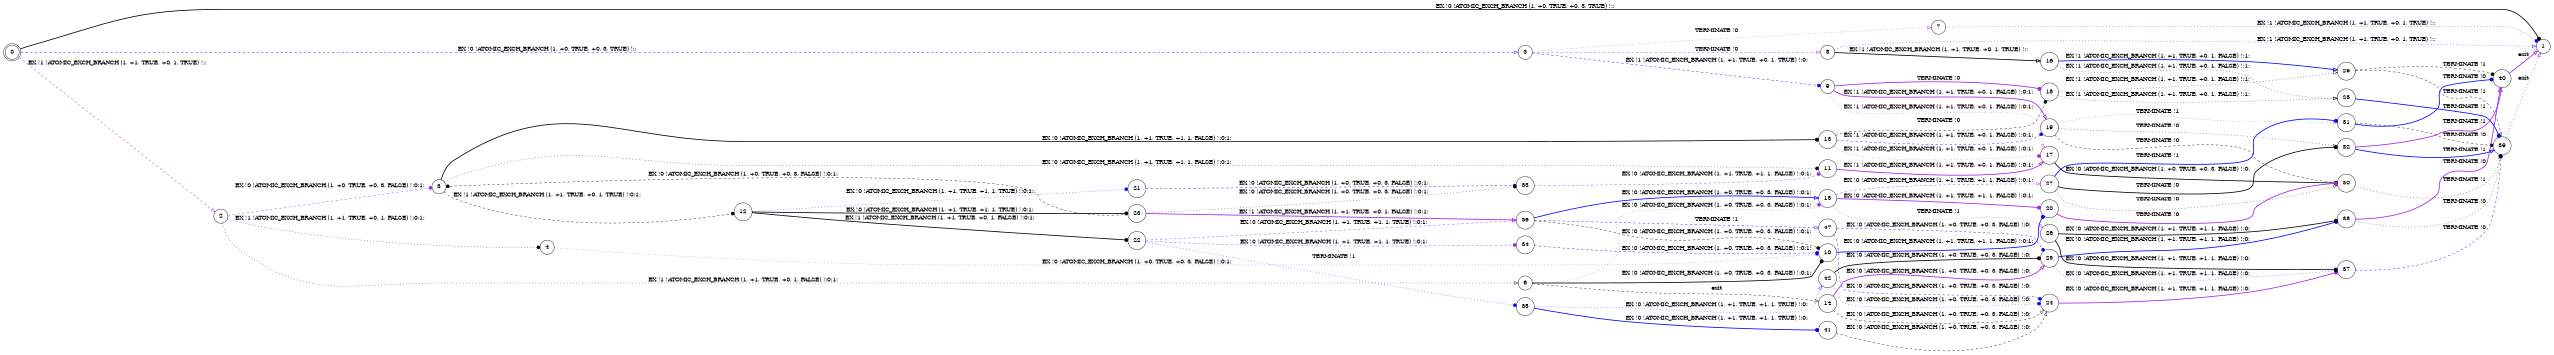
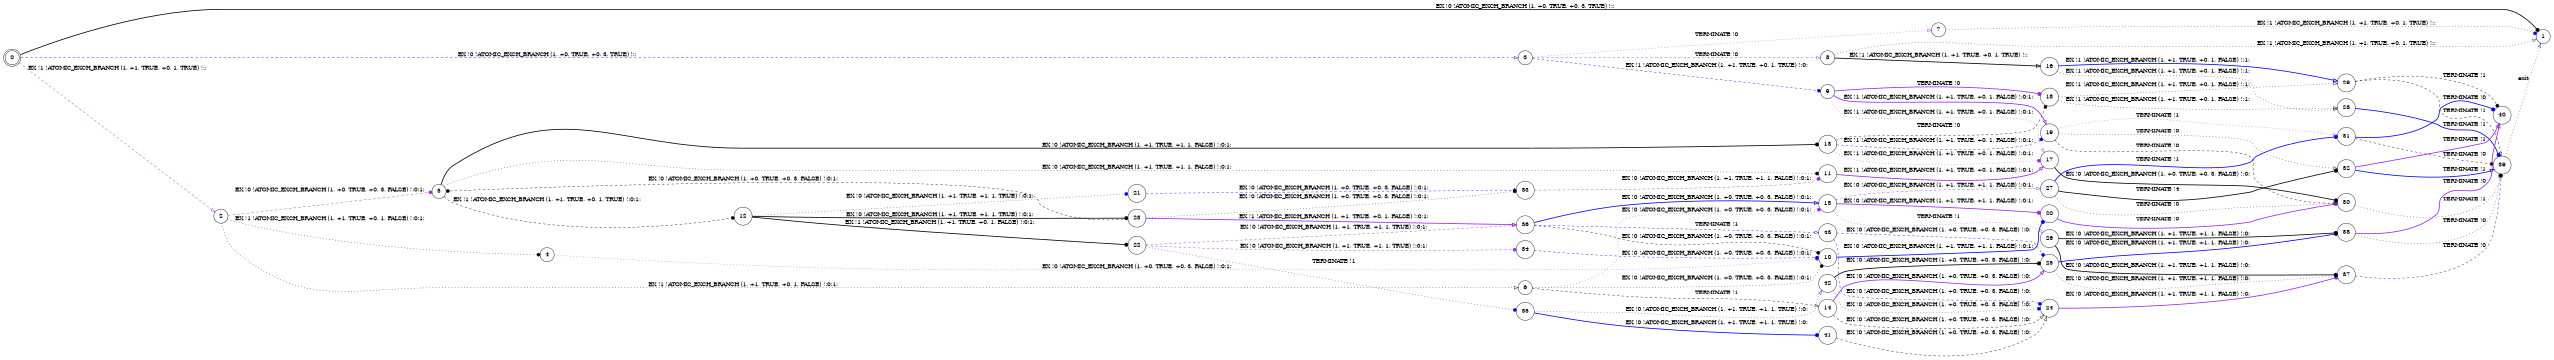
(2522, 63) -> none
(2158, 185) -> (2158, 189)
(1828, 228) -> (1828, 233)
(1680, 282) -> (1680, 287)
(1717, 288) -> (1717, 293)
